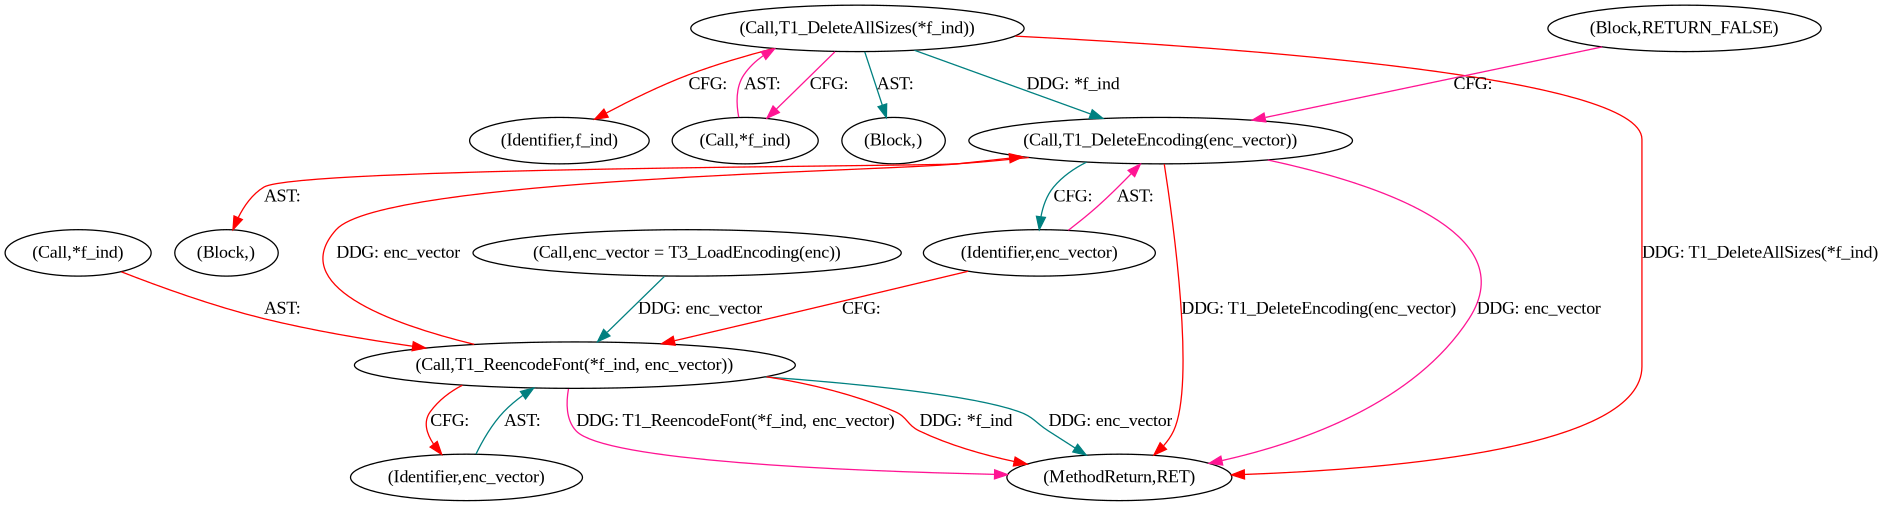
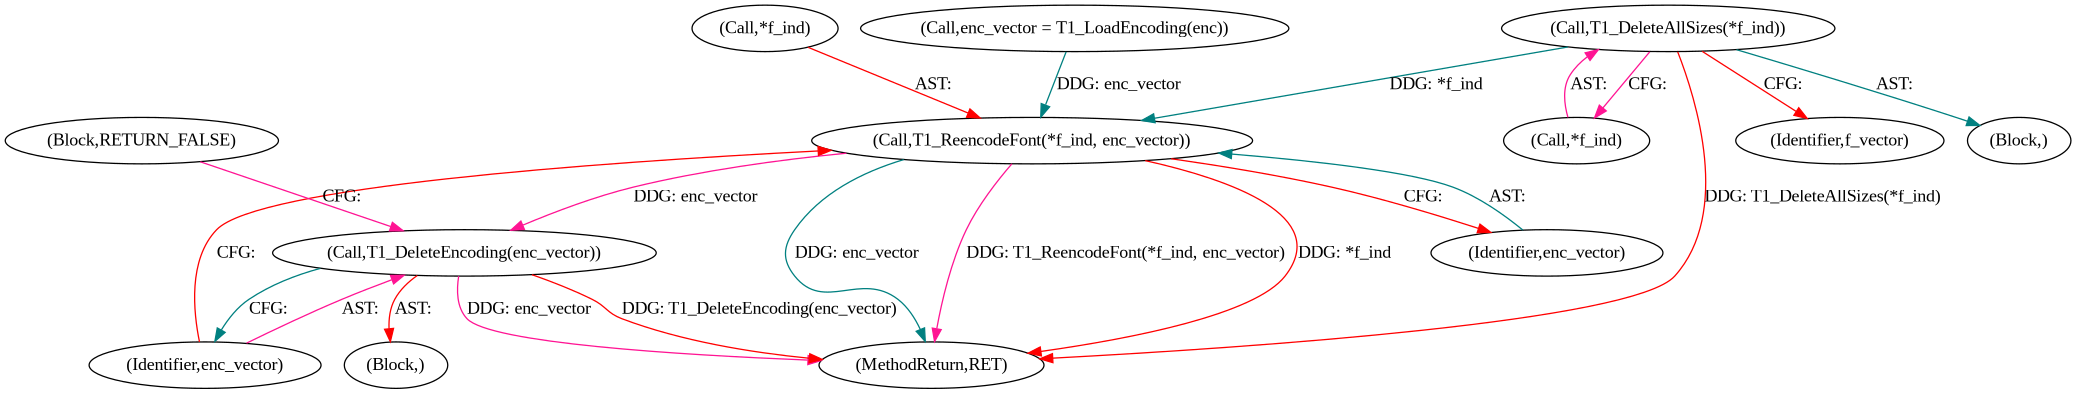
(1002, 82) -> (1361, 83)
(559, 141) -> (1840, 141)
(563, 186) -> (682, 177)
(687, 253) -> (1075, 28)
